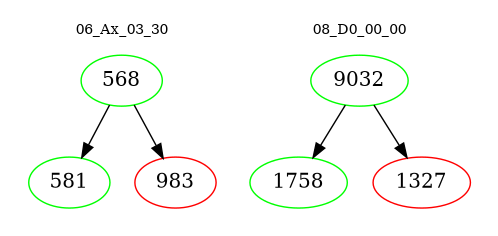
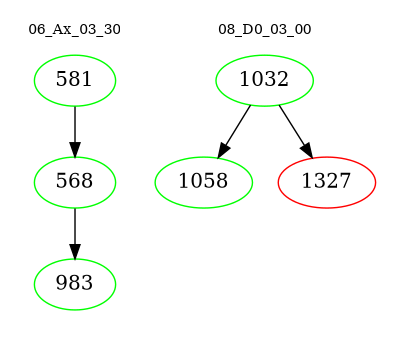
(360, 30) -> (265, 30)
(359, 81) -> (265, 81)
(99, 125) -> (75, 125)
(175, 183) -> (75, 284)
(299, 183) -> (204, 183)
